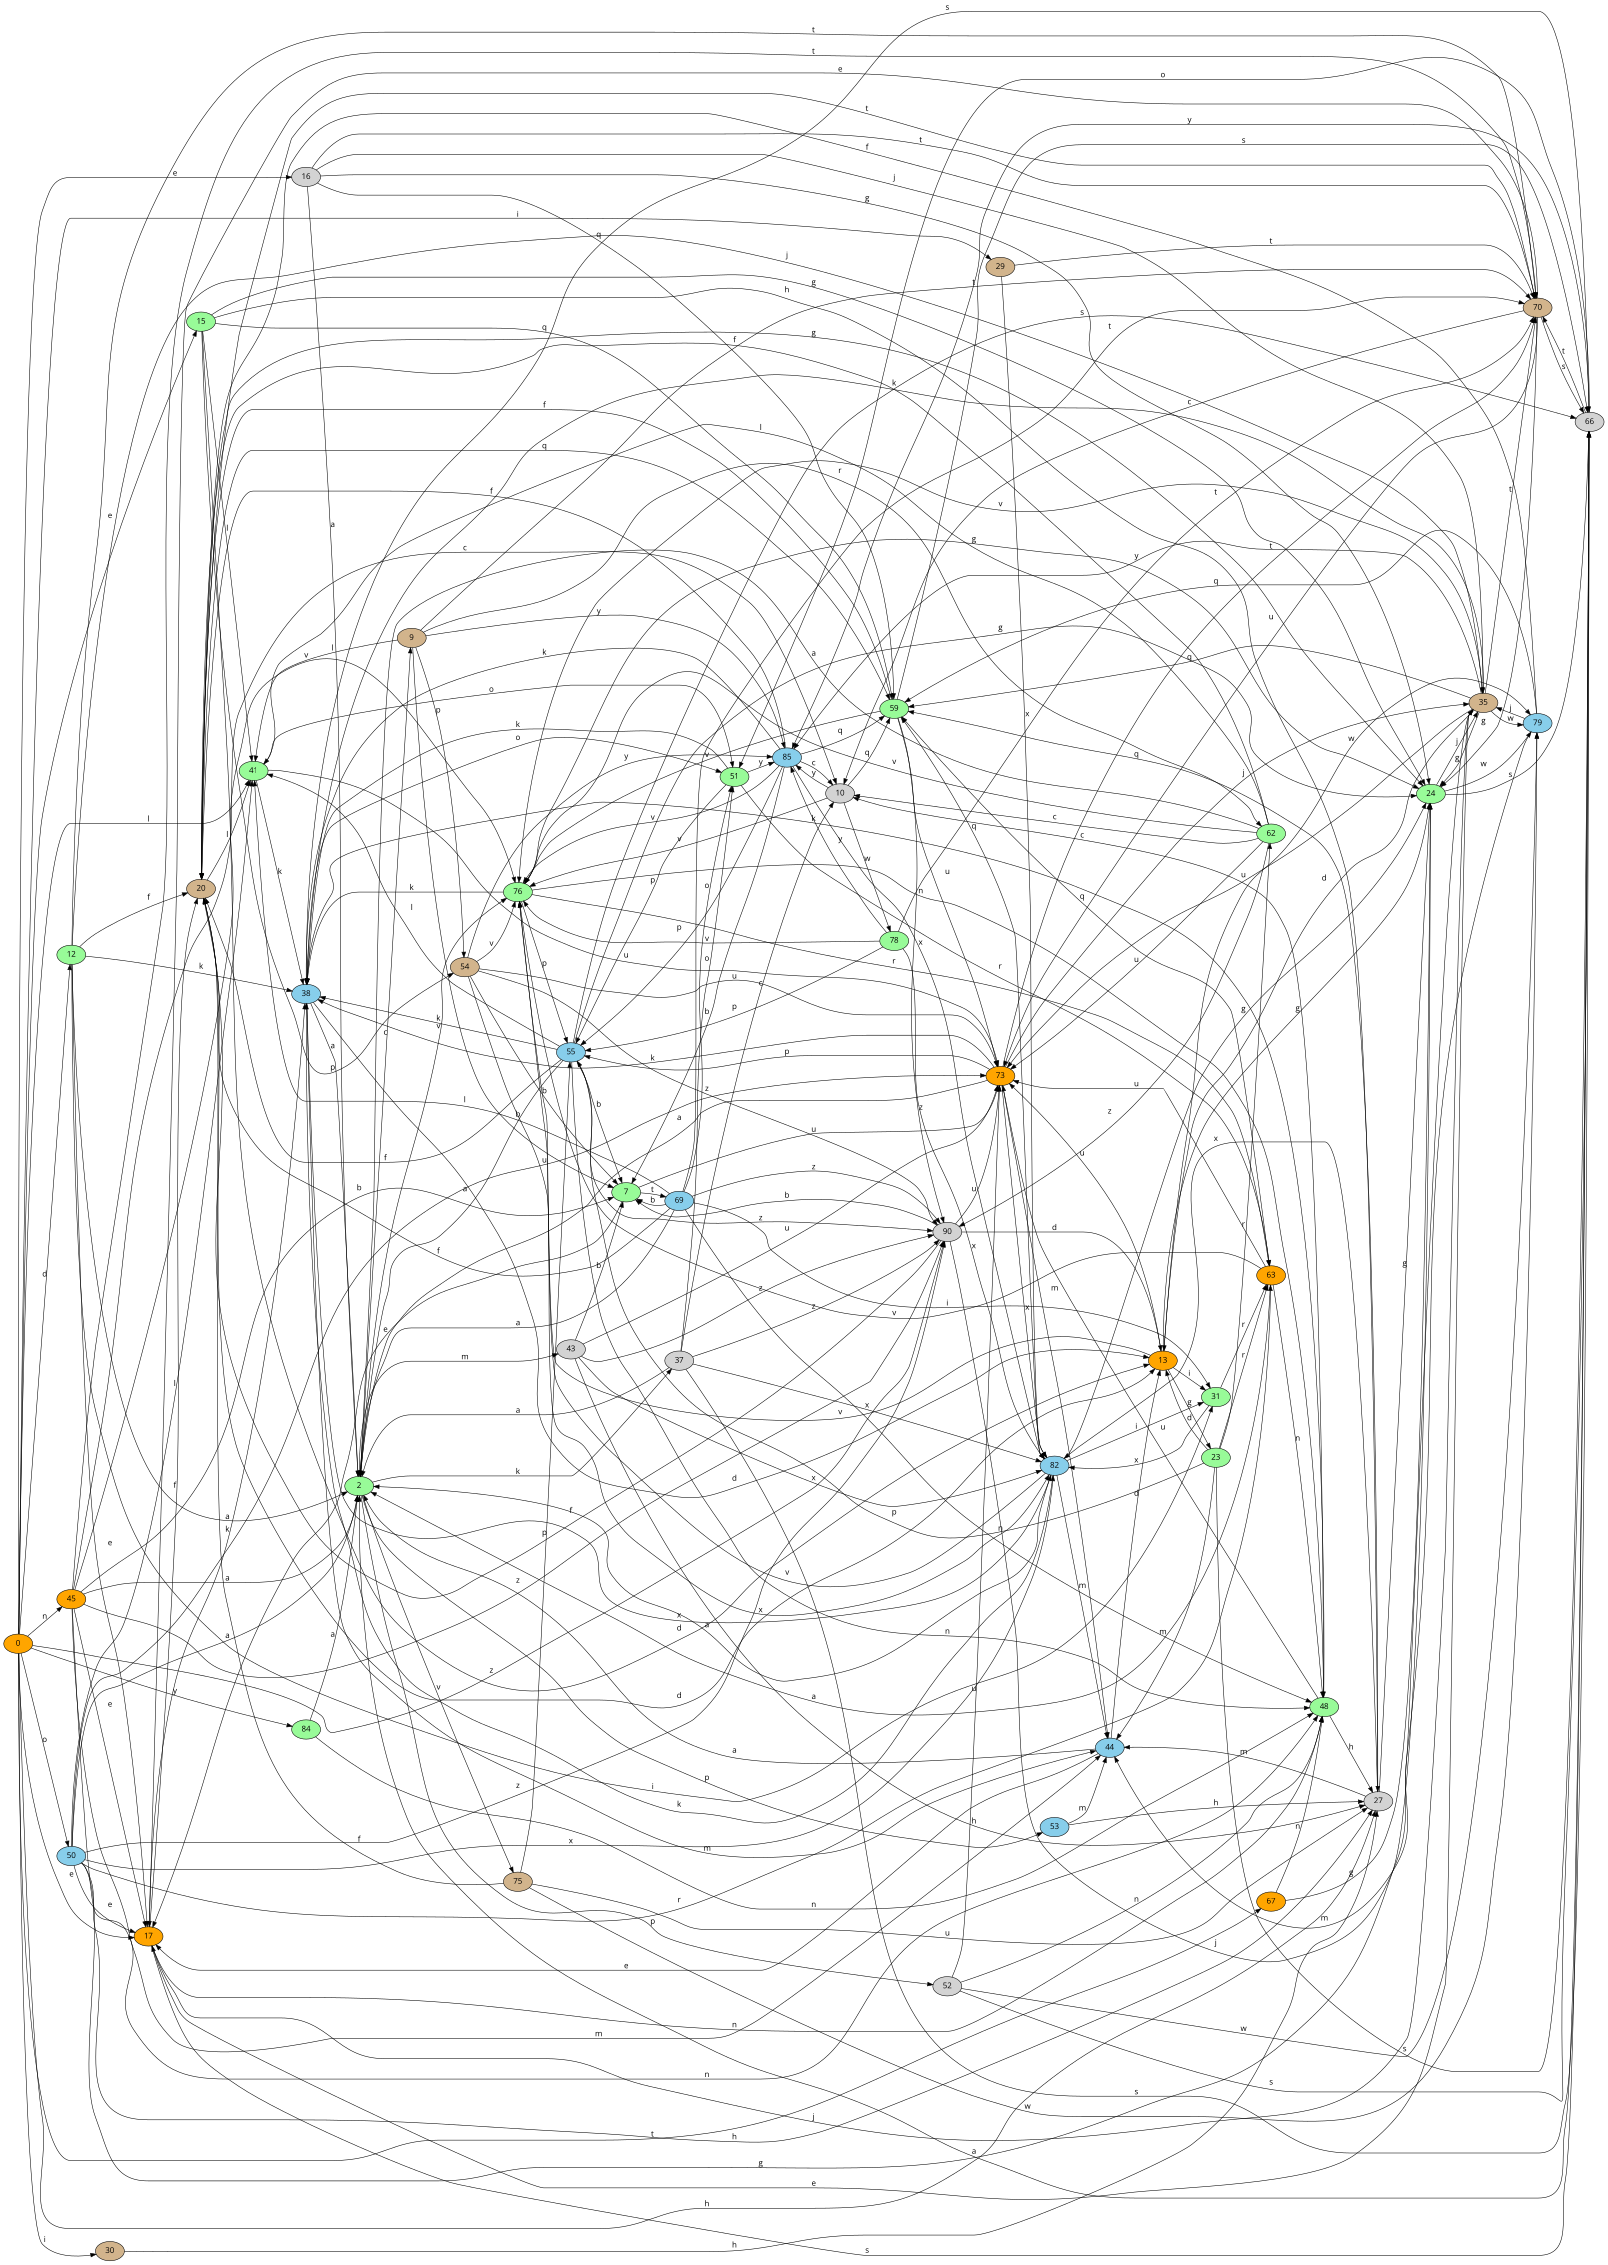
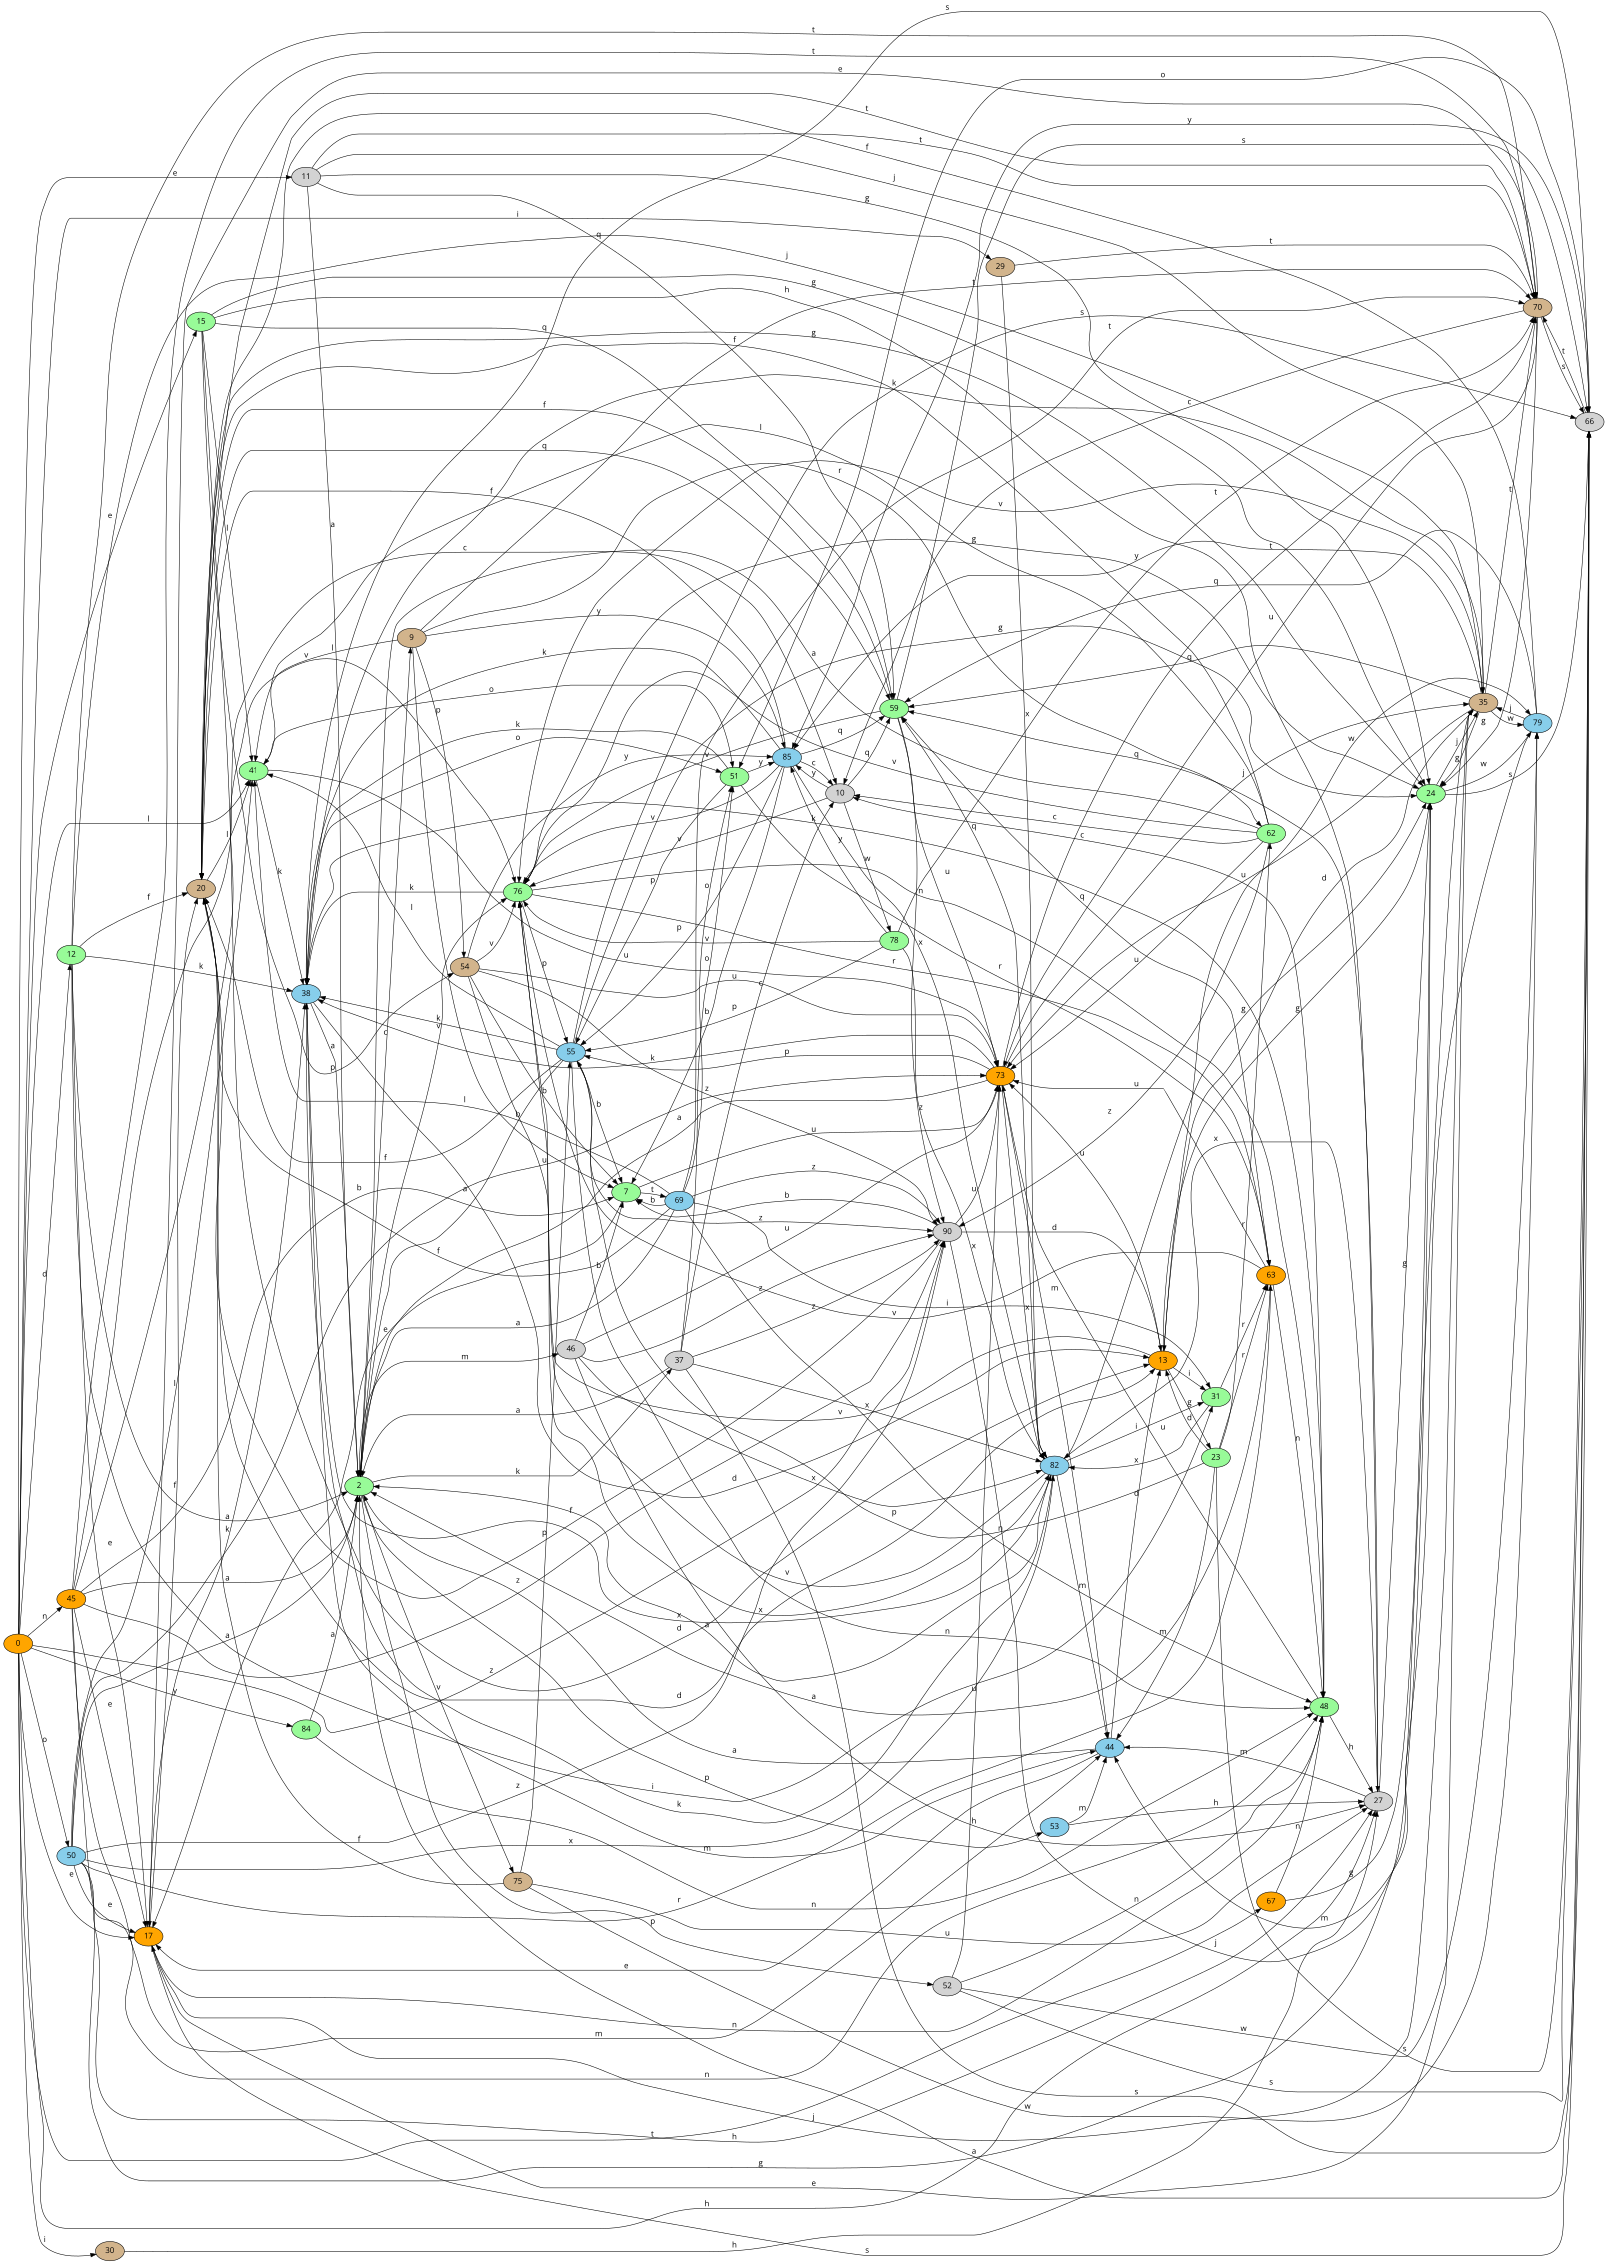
(306, 177) -> (306, 177)
(571, 1349) -> (571, 1349)
